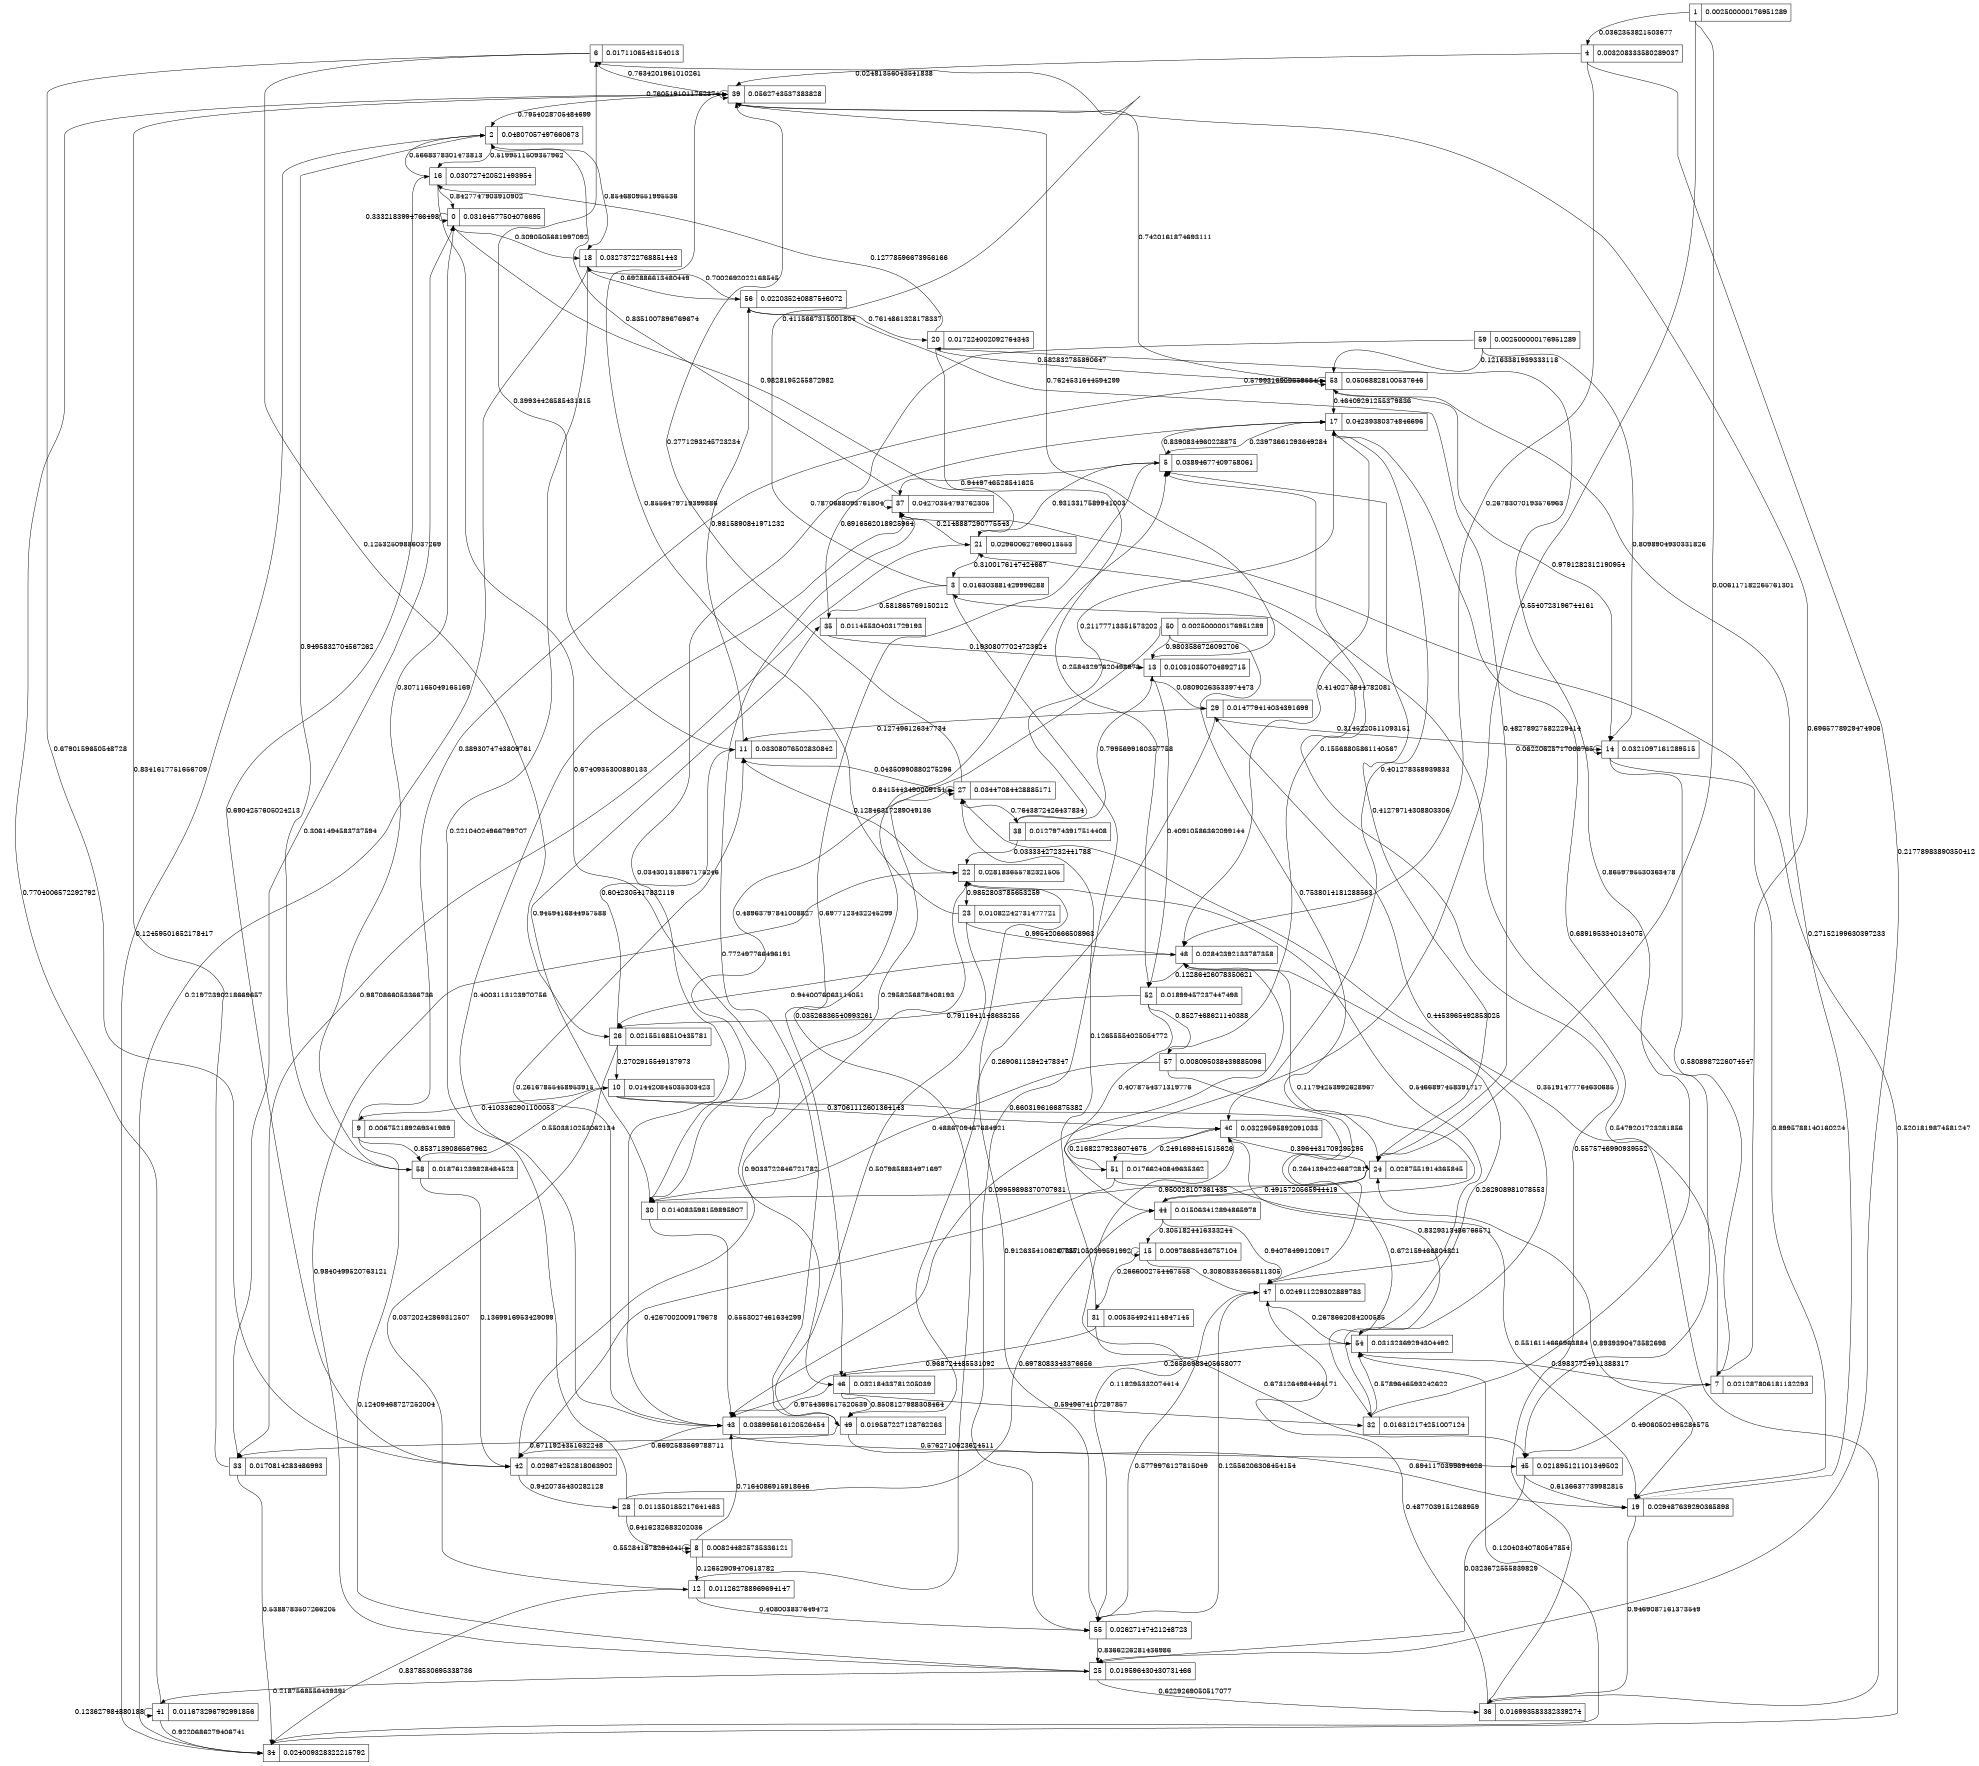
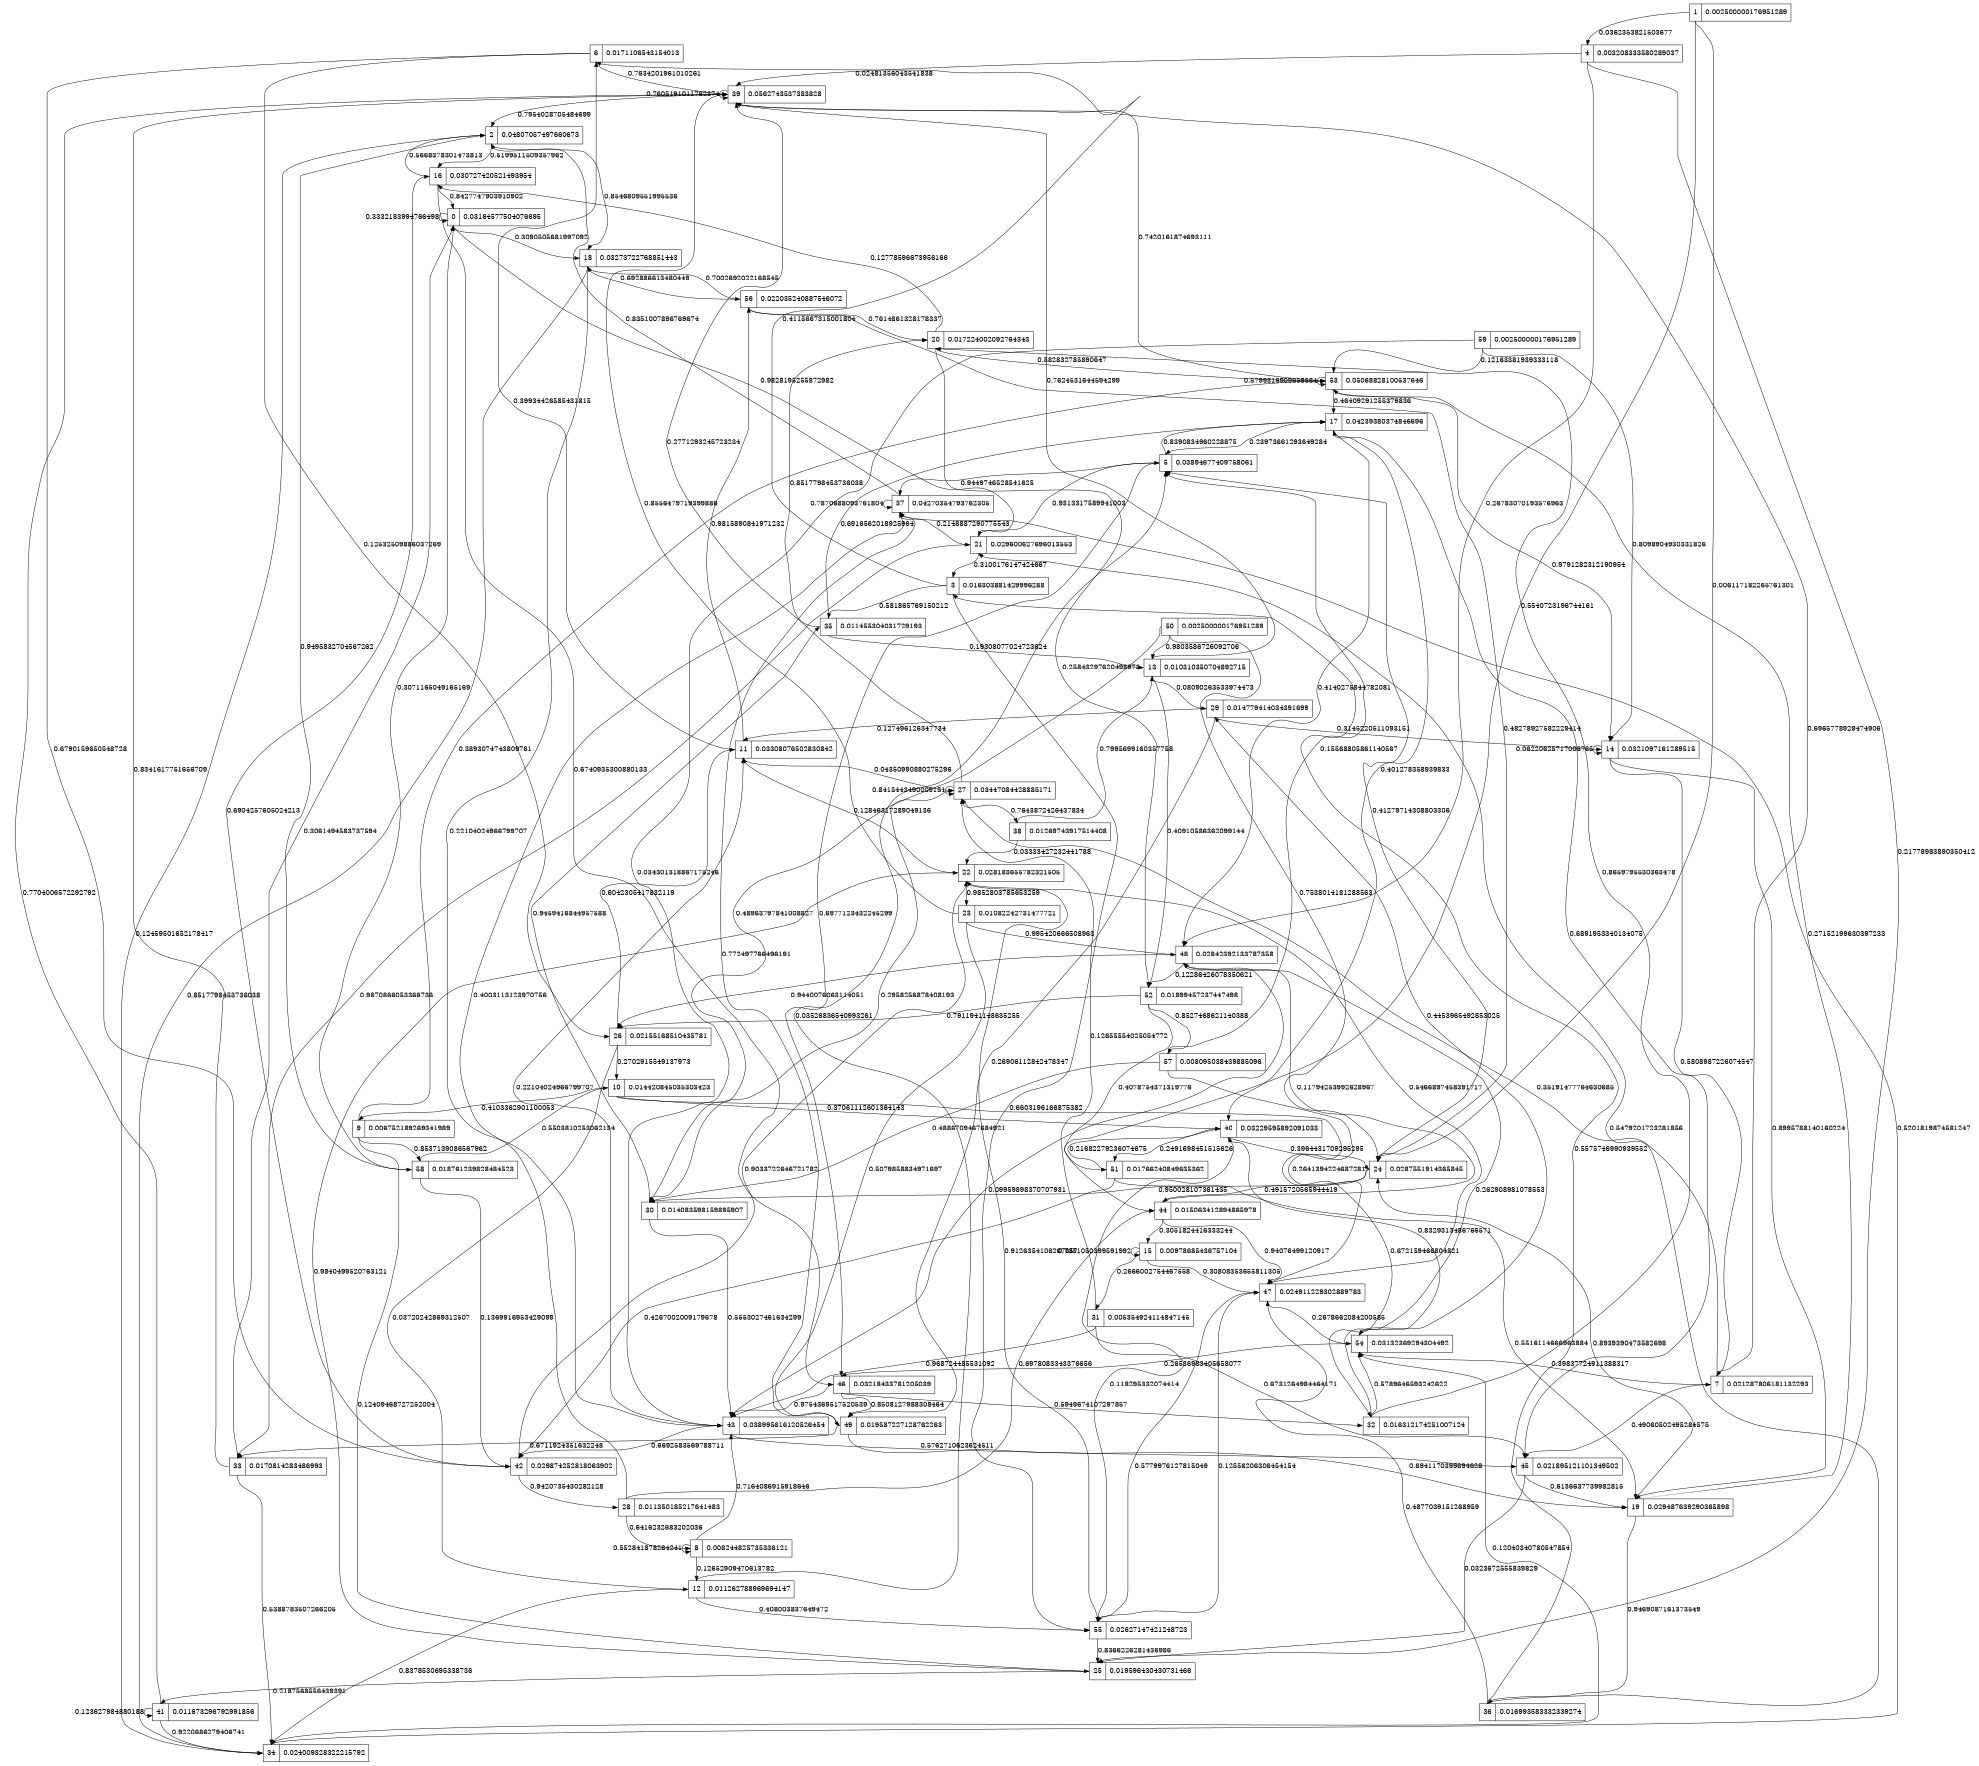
none -> (790, 443)
(1078, 621) -> none
(1068, 831) -> (1068, 831)
(224, 996) -> (224, 996)
(555, 1088) -> (555, 1088)
(1285, 1704) -> none
